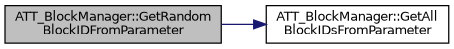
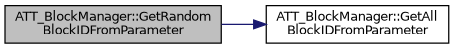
(358, 24) -> (358, 24)
